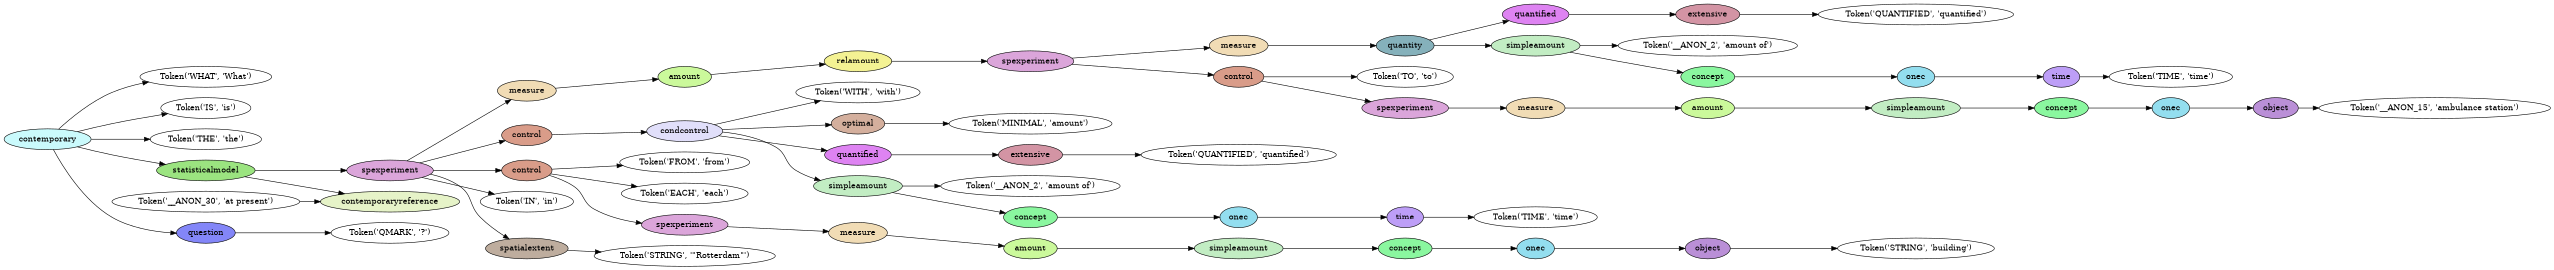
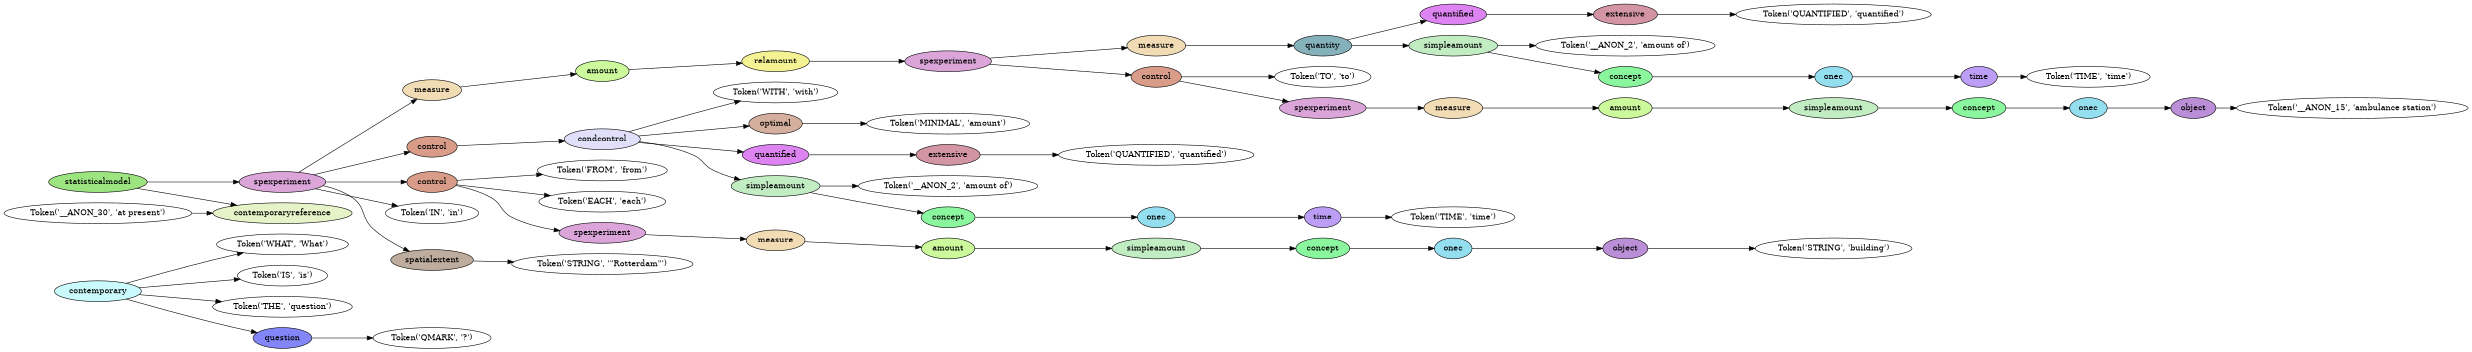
(206, 139) -> (282, 307)
(118, 156) -> none
